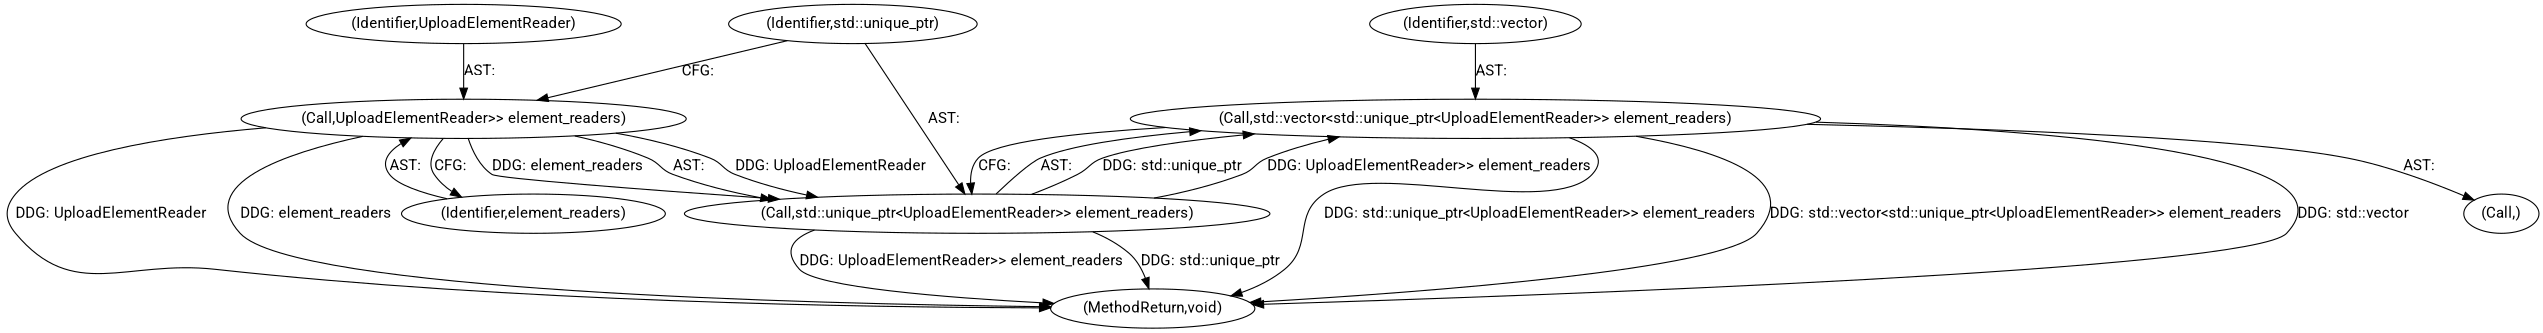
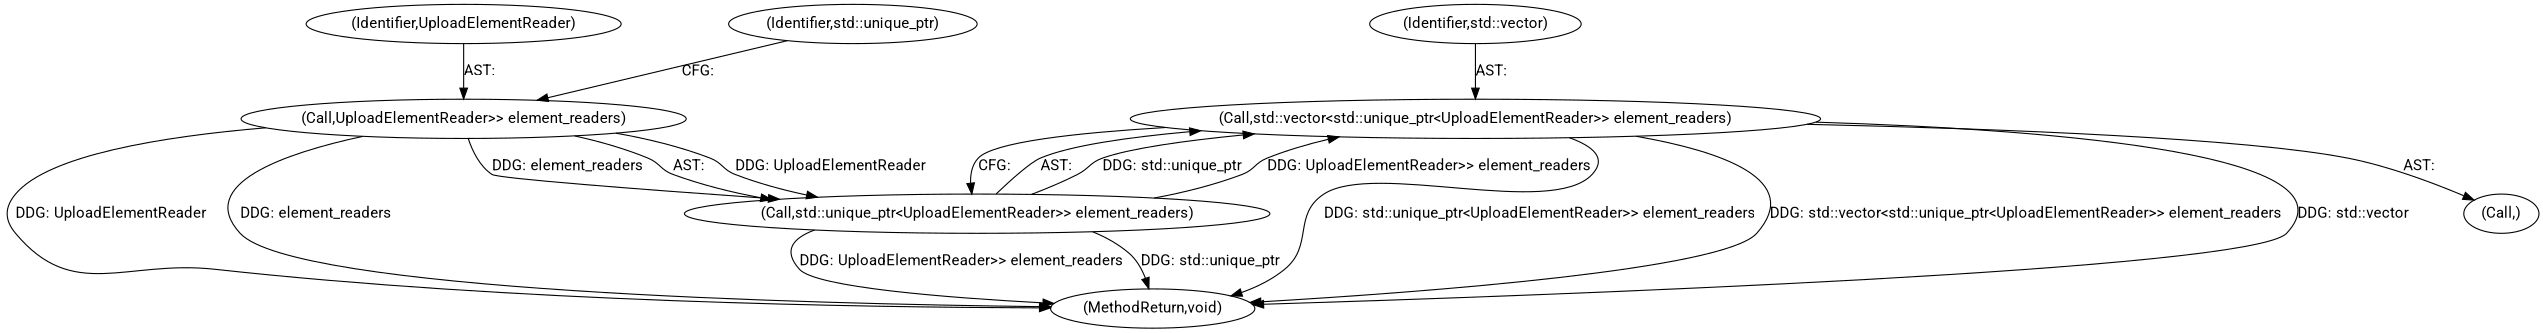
(912, 114) -> none
(533, 214) -> none
